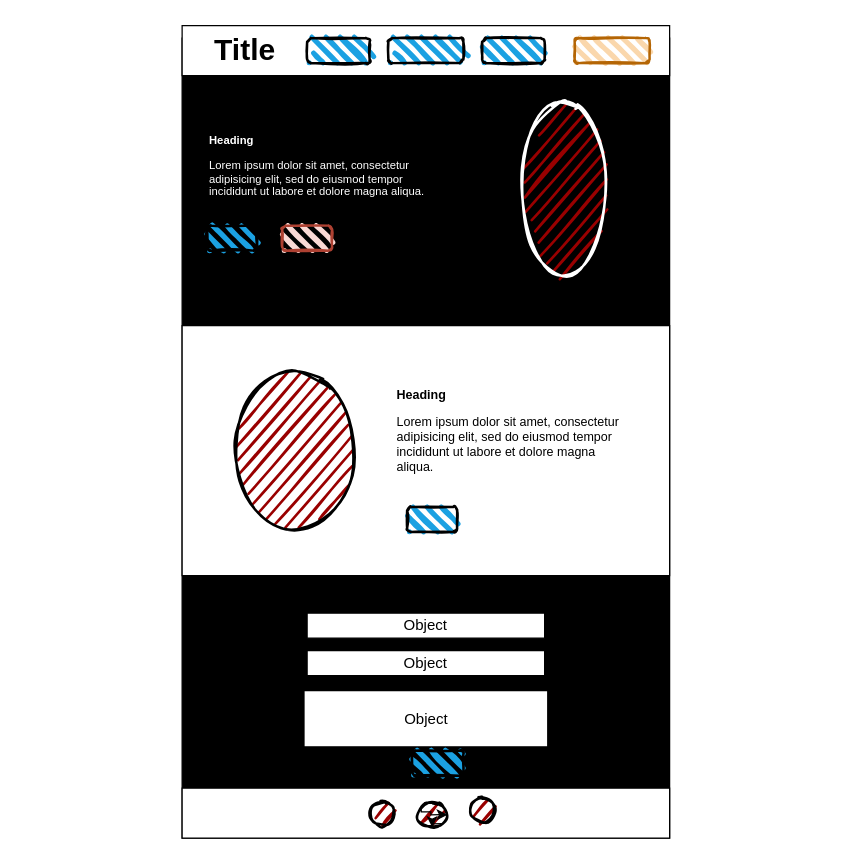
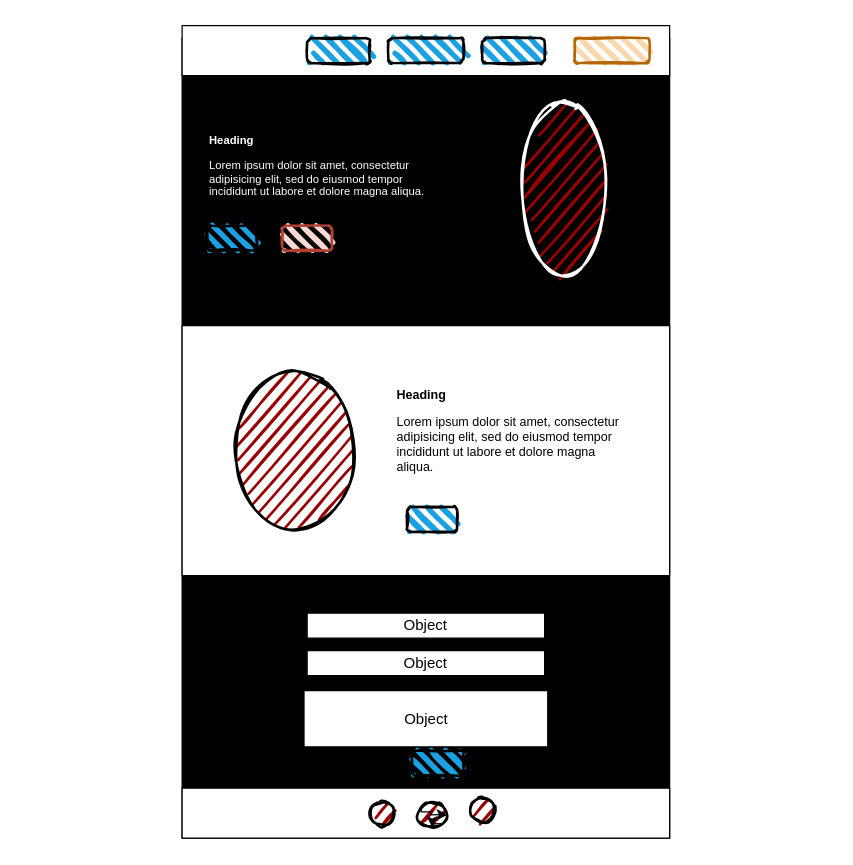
(244, 51) -> none
